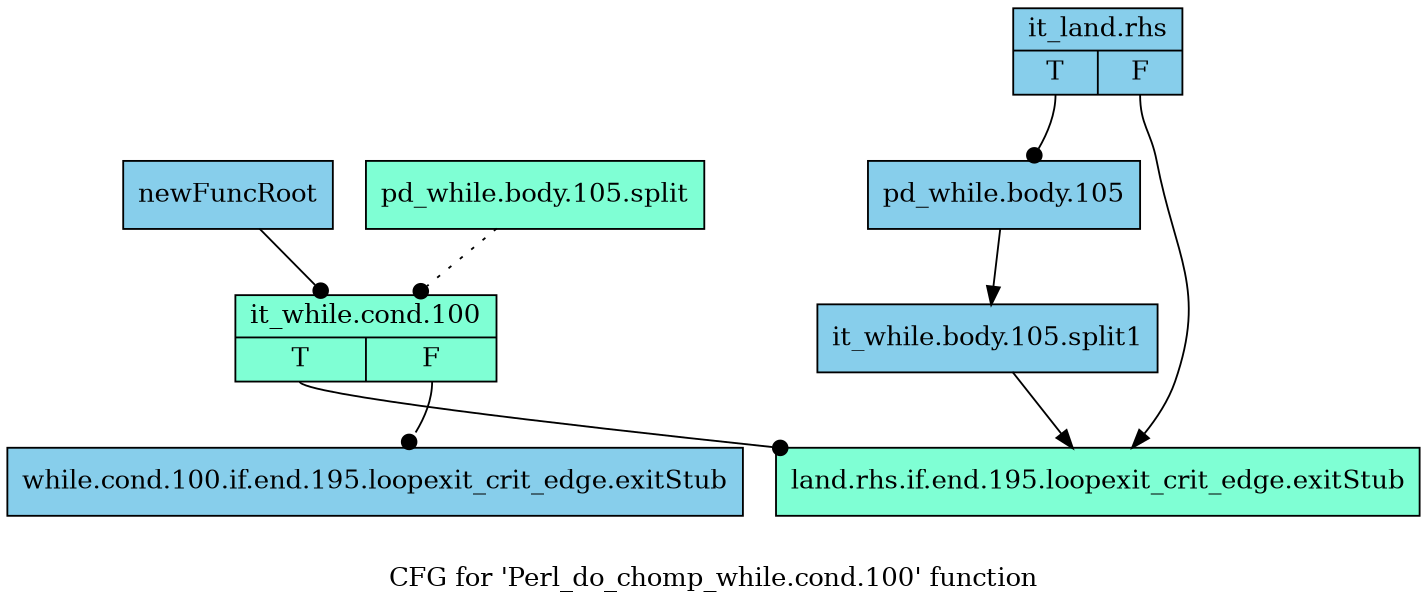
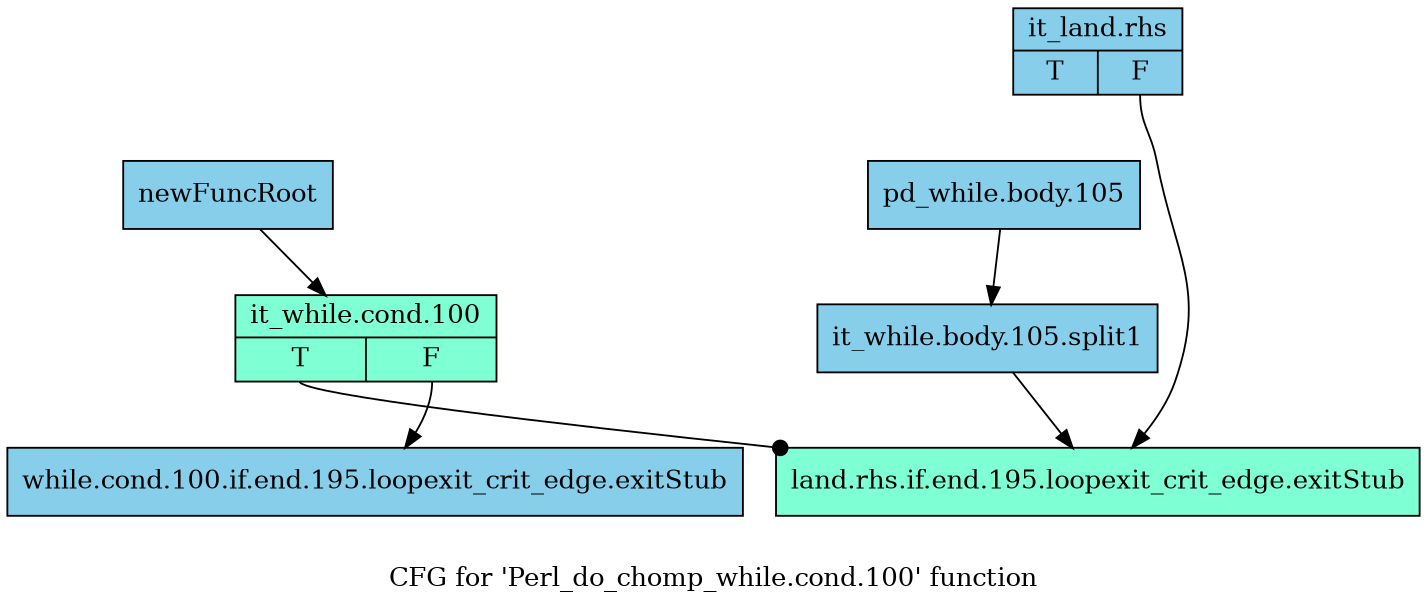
(1051, 123) -> none
(535, 195) -> none
(287, 257) -> (287, 257)
(423, 418) -> (423, 418)
